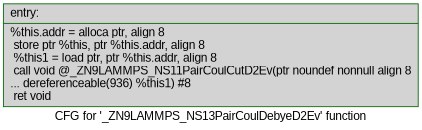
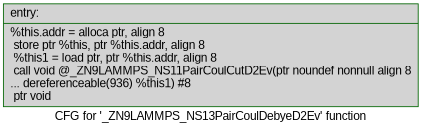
(31, 96) -> (31, 96)
